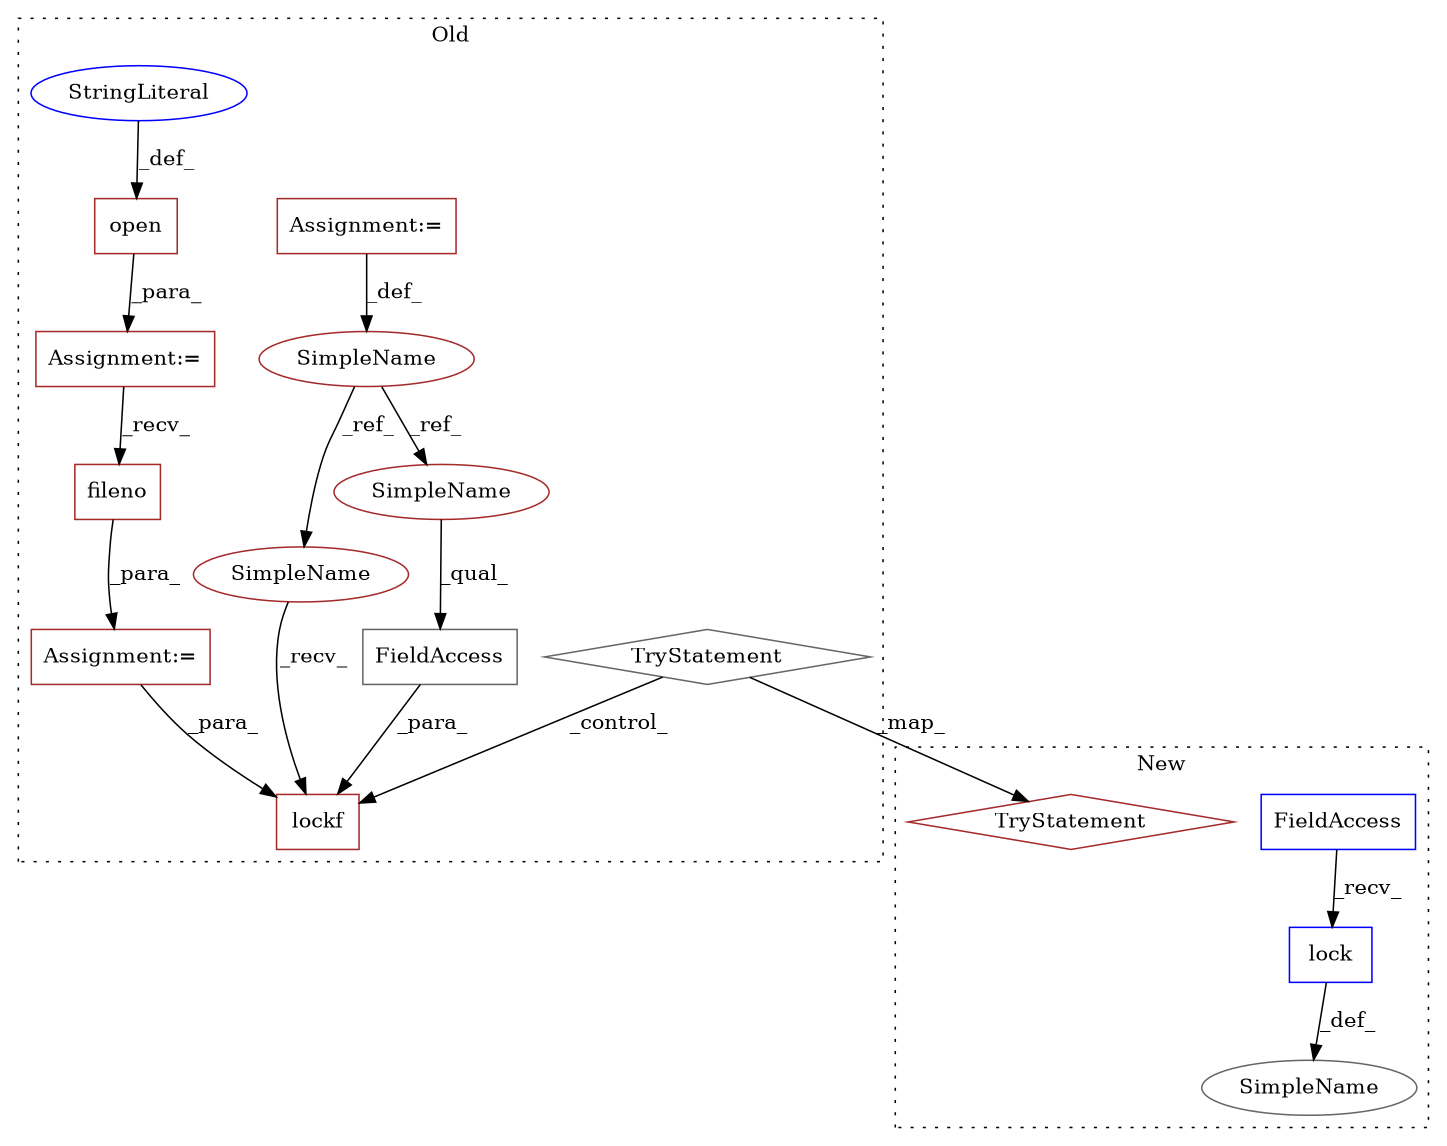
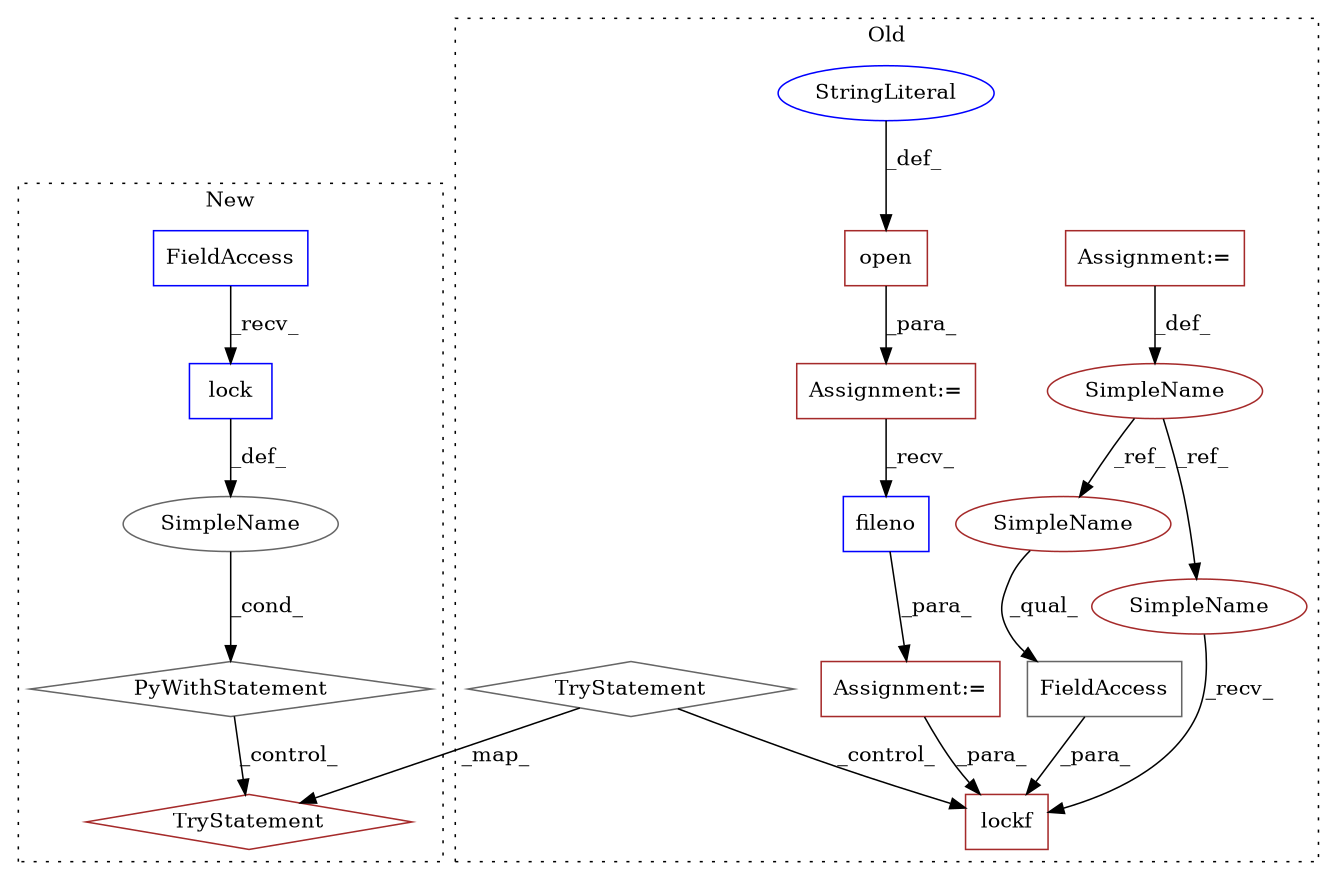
(118, 492) -> (886, 524)
none -> (231, 689)
